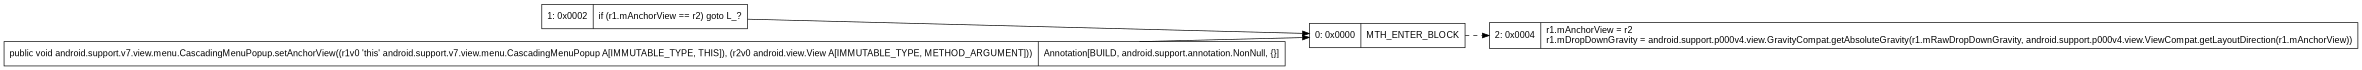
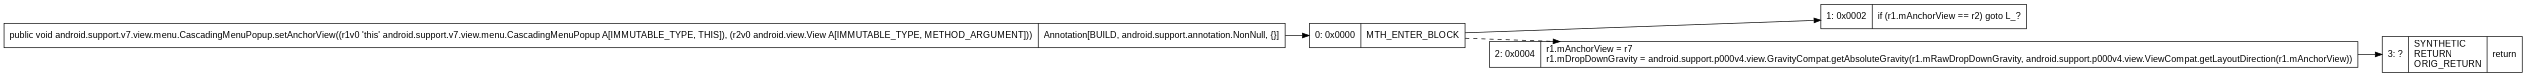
(1025, 26) -> (1639, 27)
(1590, 30) -> (1590, 49)
none -> (2452, 54)
